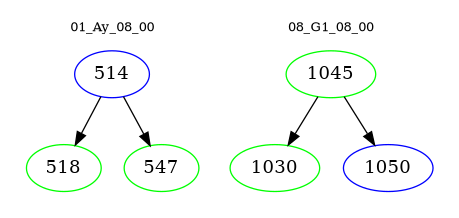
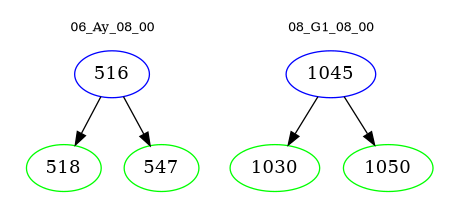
(113, 28) -> (113, 28)
(112, 74) -> (112, 74)
(331, 74) -> (331, 74)
(388, 168) -> (388, 168)
